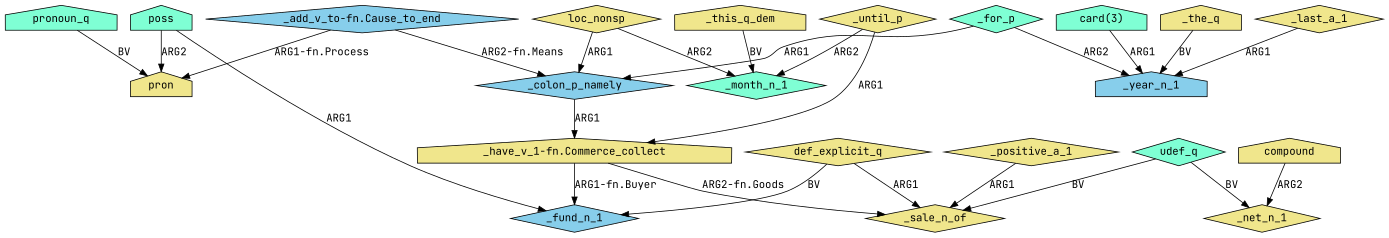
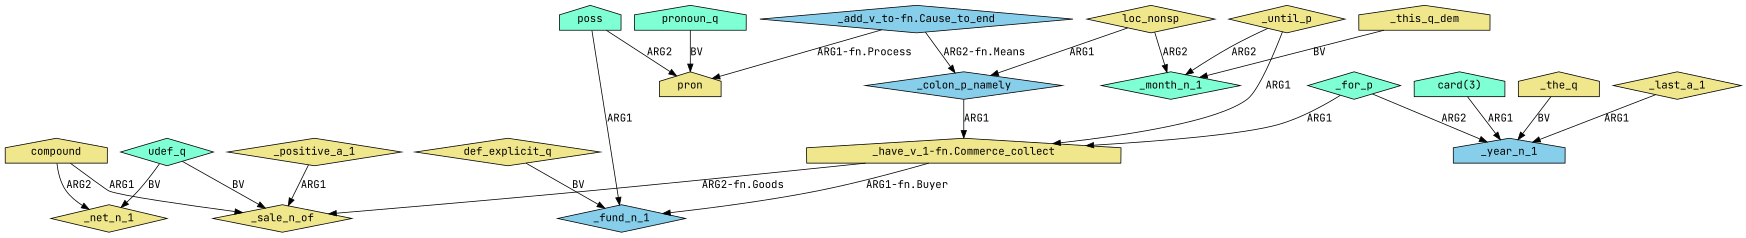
(800, 42) -> (1221, 135)
(884, 183) -> (148, 199)
